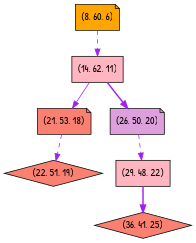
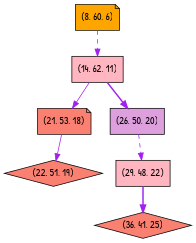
(137, 121) -> (137, 121)
(60, 144) -> (60, 144)
